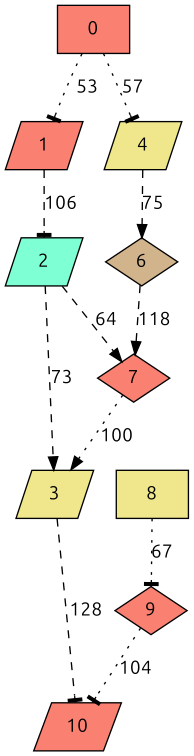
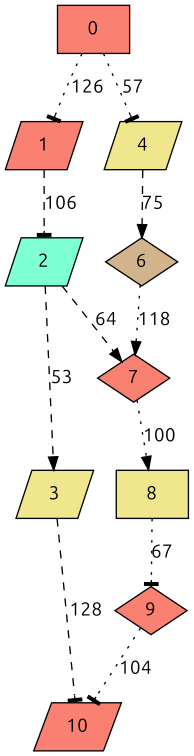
(88, 88) -> (88, 88)
(138, 313) -> (138, 313)
(62, 378) -> (62, 378)
(101, 427) -> (142, 428)
